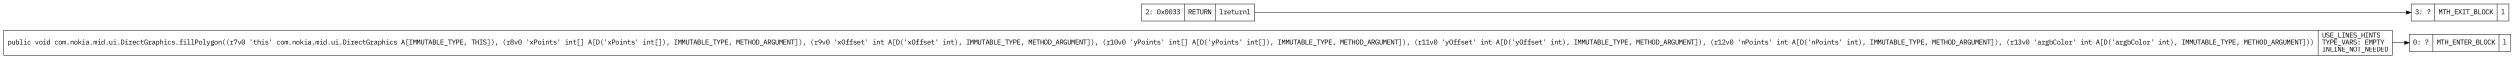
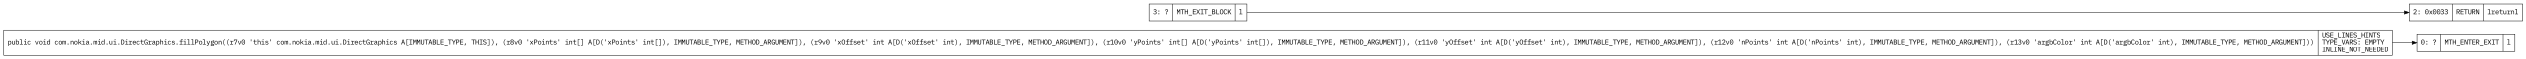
(1831, 13) -> (1826, 13)
(2466, 42) -> (2472, 42)
